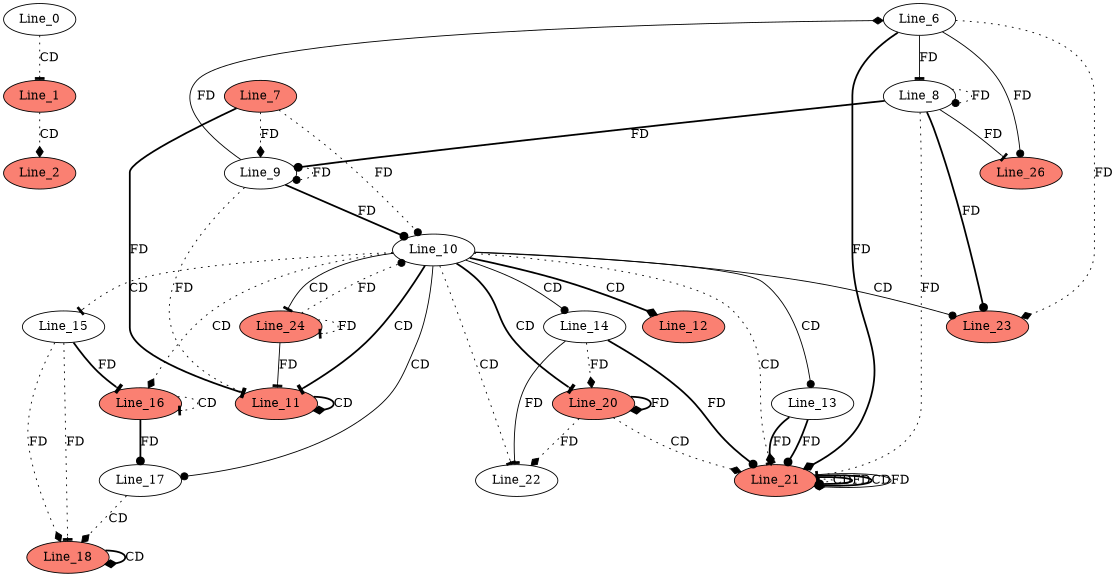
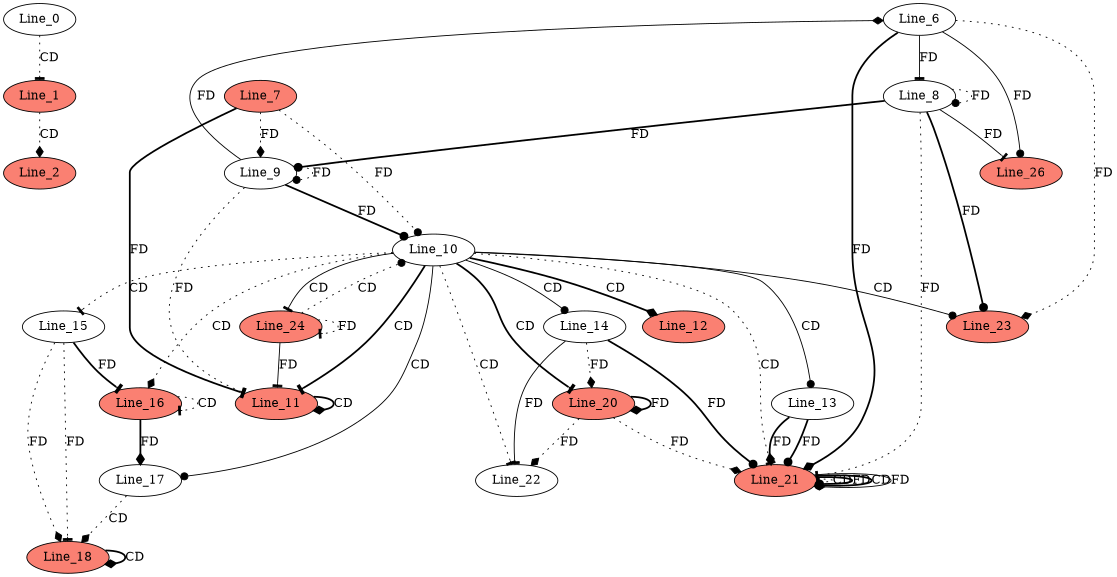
(367, 288) -> (367, 288)
(140, 439) -> (140, 437)
(680, 442) -> (680, 442)
